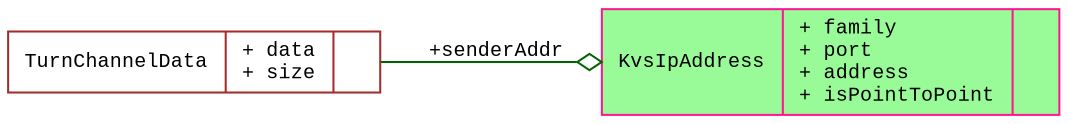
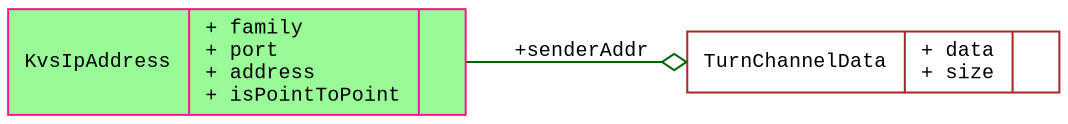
(479, 62) -> (564, 62)
